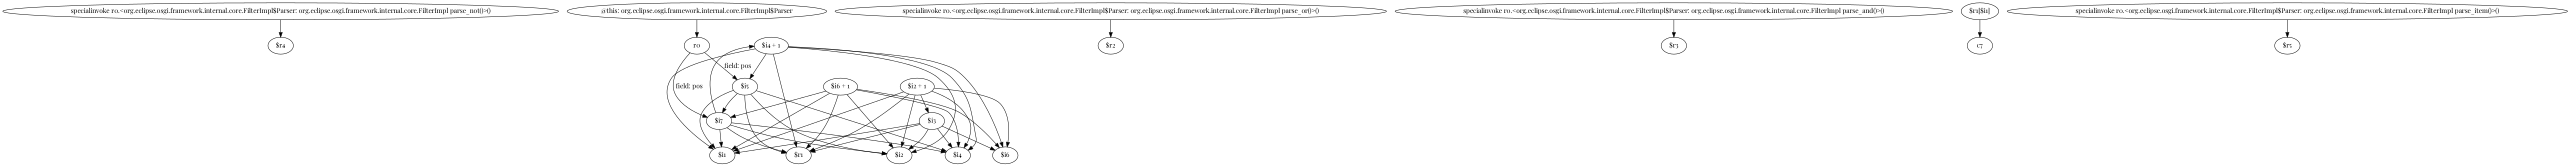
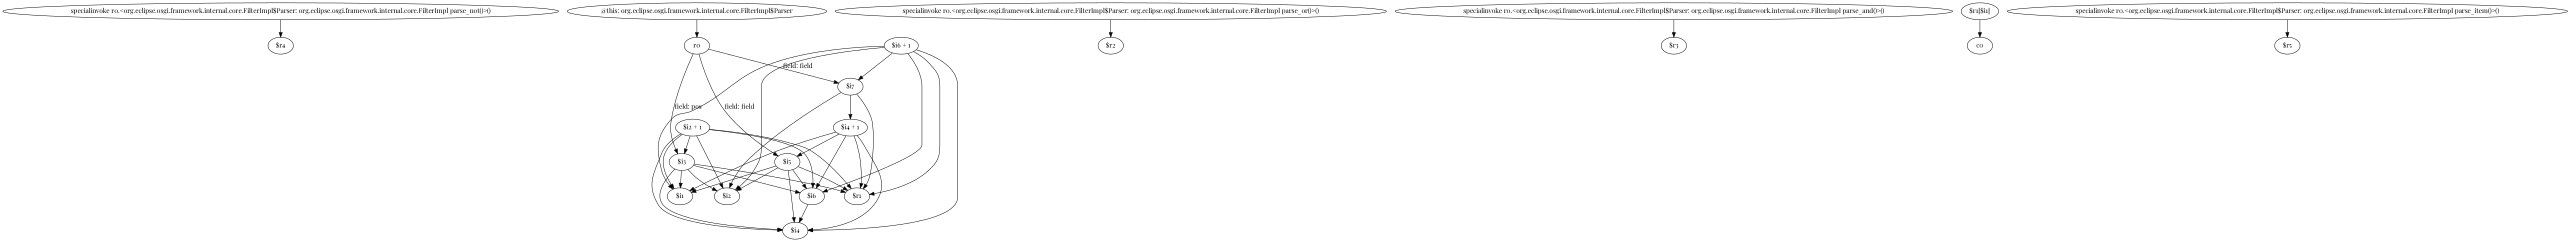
(1980, 46) -> (1980, 46)
(738, 66) -> (740, 107)
(913, 66) -> none
(689, 87) -> (798, 66)
none -> (676, 101)
(730, 101) -> (798, 177)
(831, 135) -> (805, 211)
(720, 136) -> none
